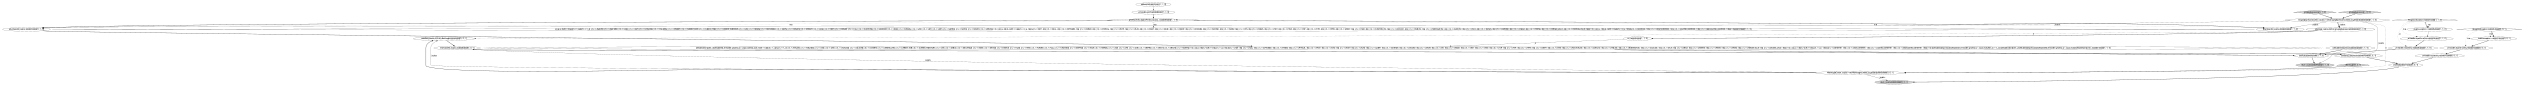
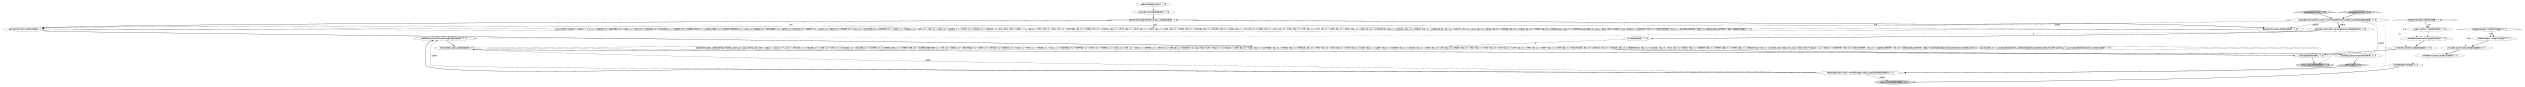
(2350, 48) -> none
(2382, 60) -> (2356, 60)
(2423, 60) -> (2423, 60)
